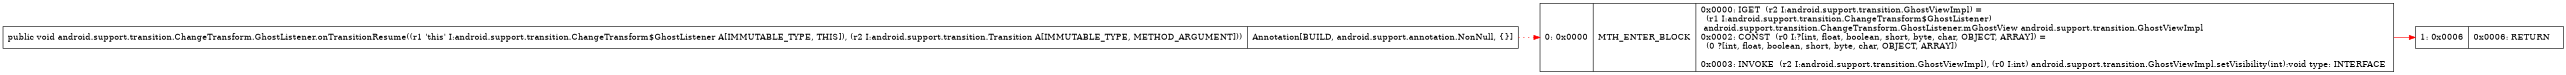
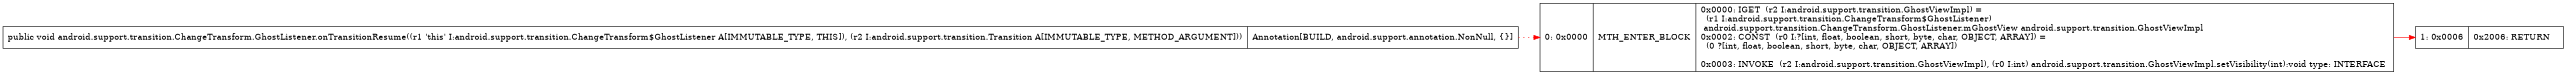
(2516, 37) -> (2516, 37)
